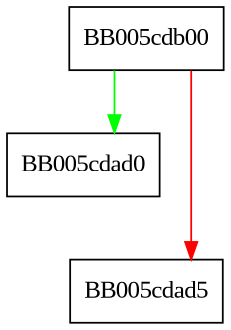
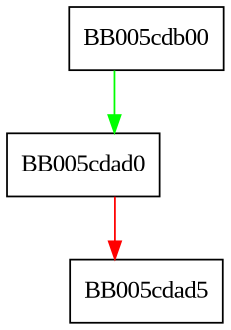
(191, 156) -> (115, 219)
